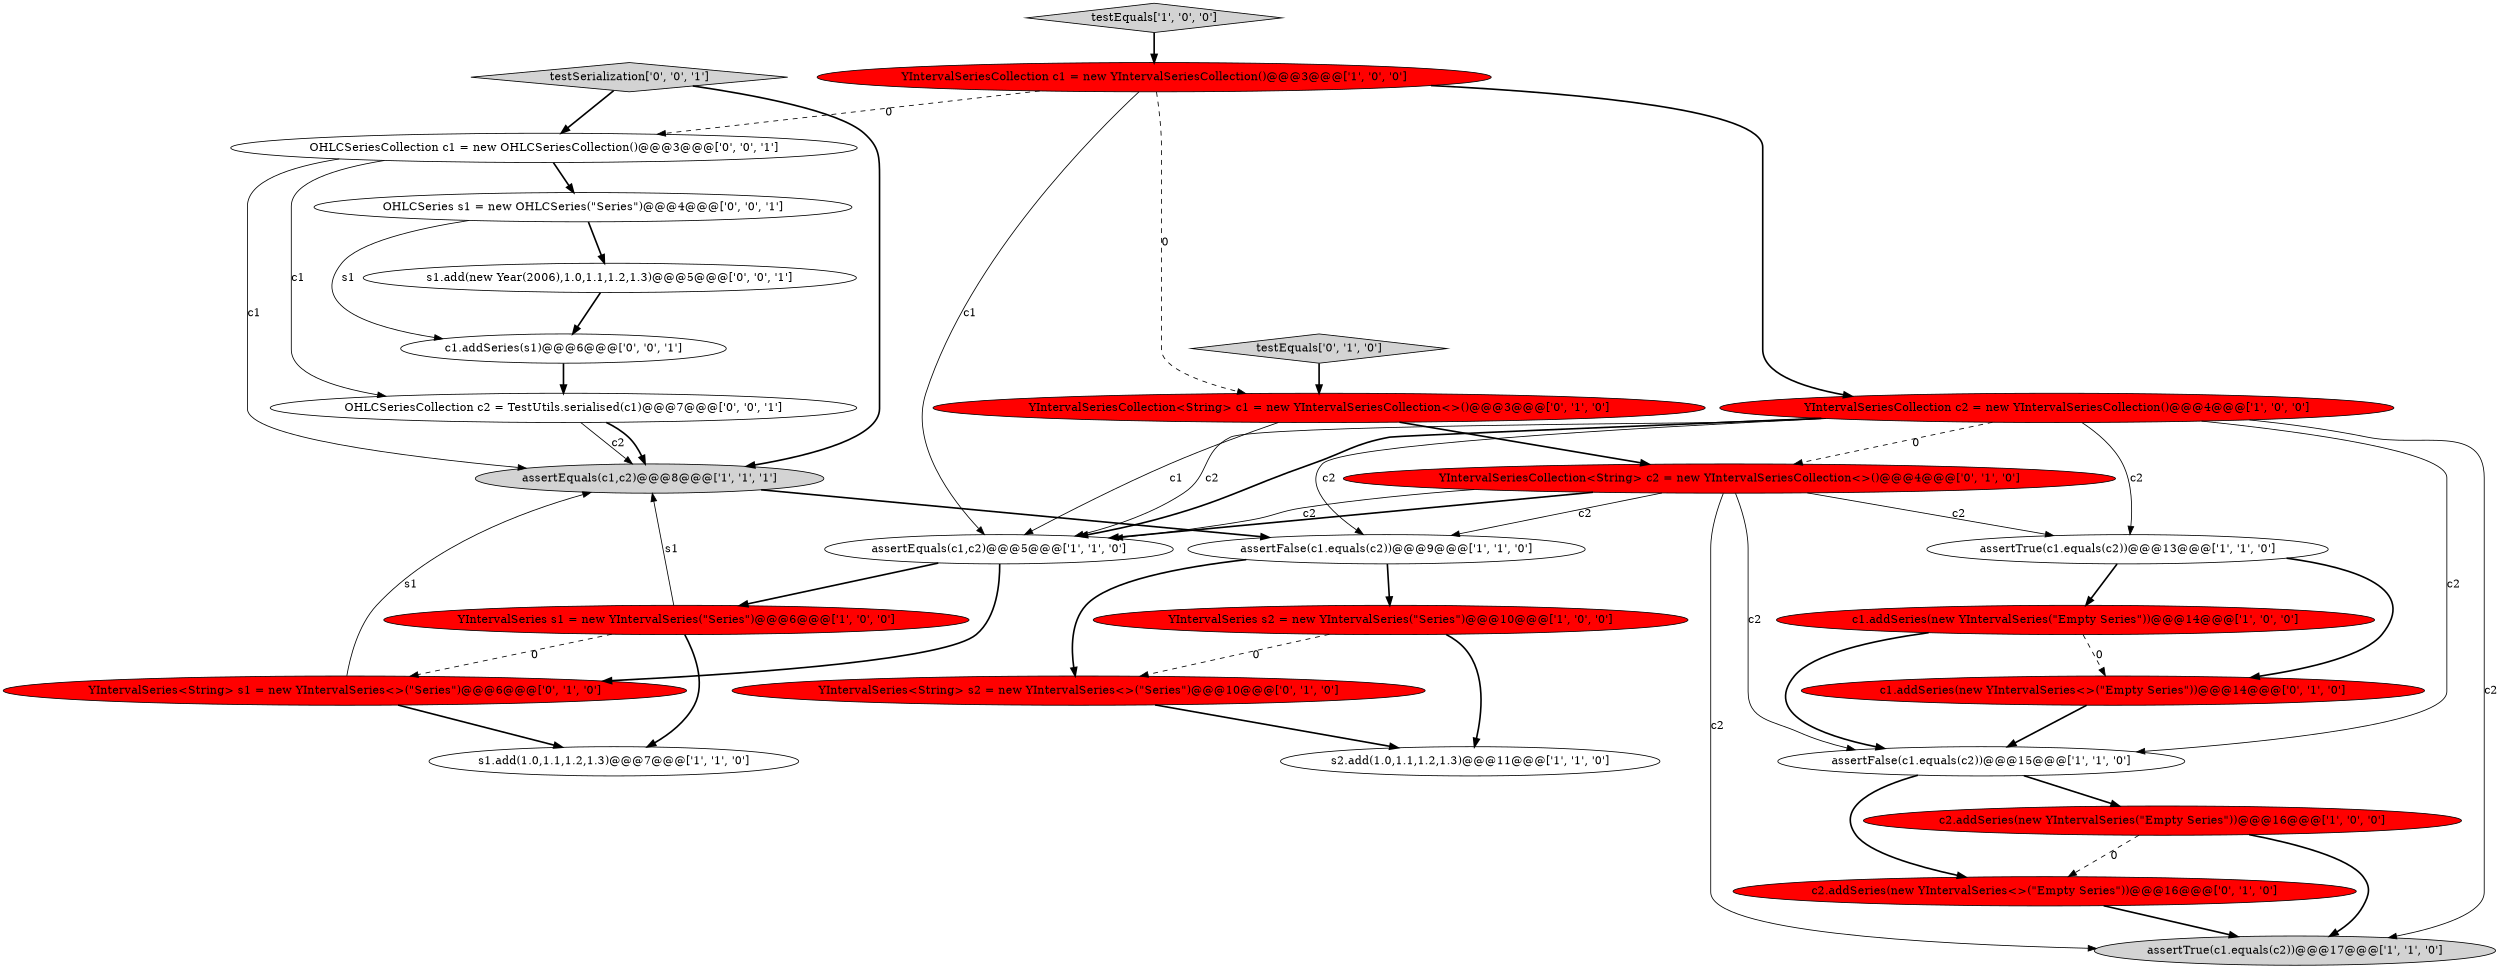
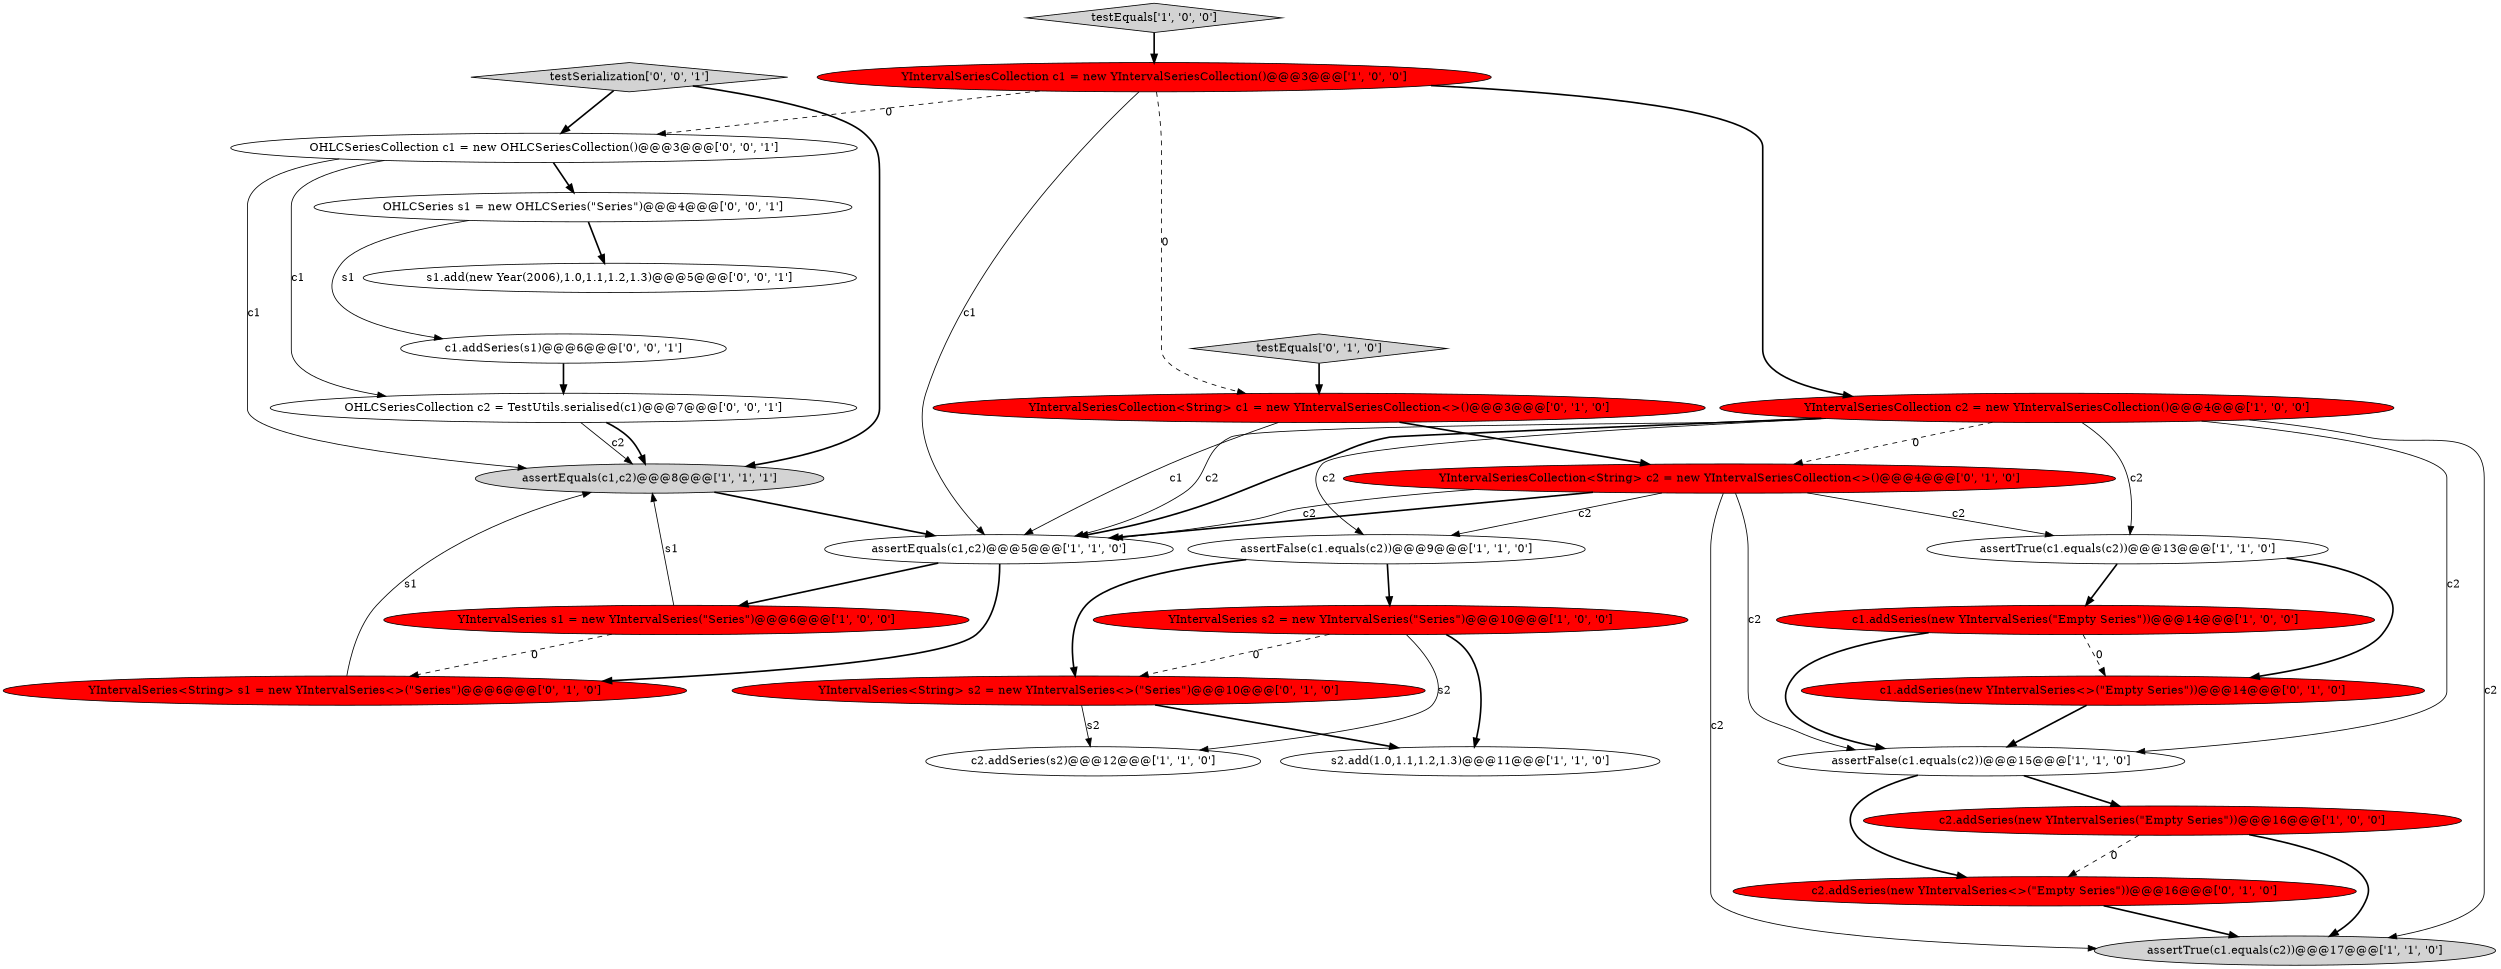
(589, 310) -> none
(1011, 513) -> (820, 513)
(614, 761) -> none
none -> (1093, 761)
